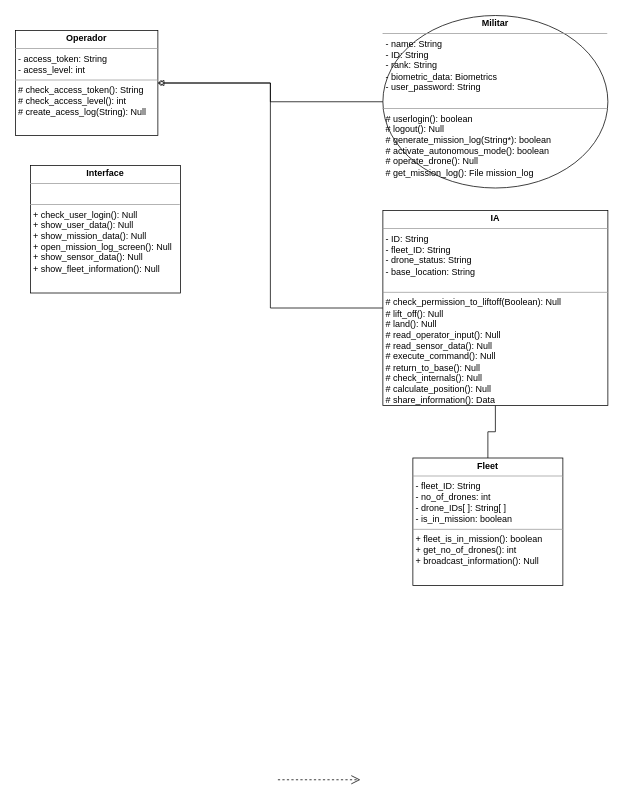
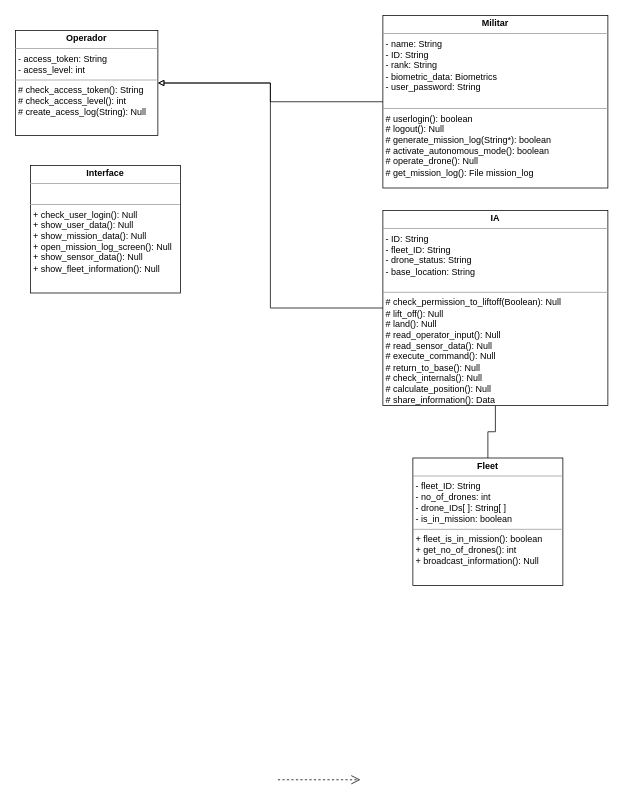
(382, 102) -> (382, 102)
(495, 102) -> (495, 102)
